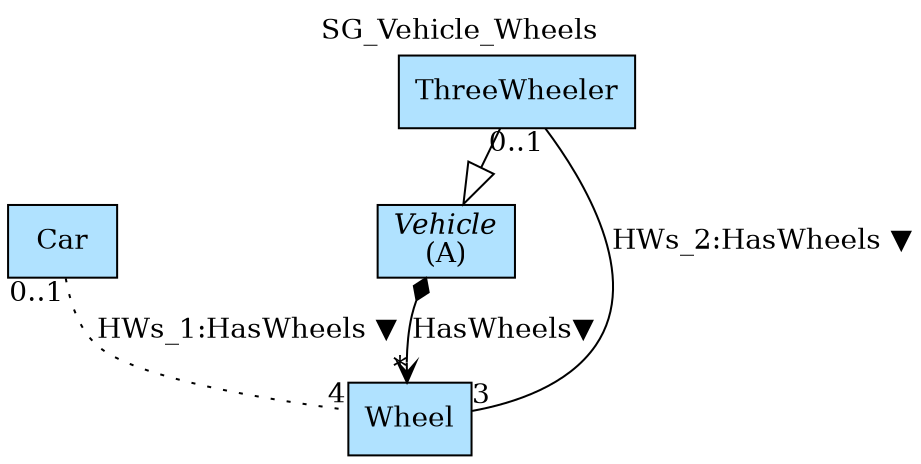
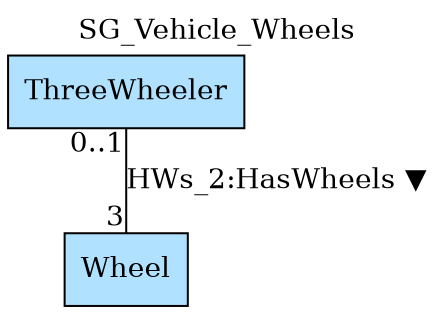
(63, 241) -> none
(446, 241) -> none
